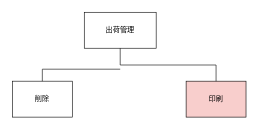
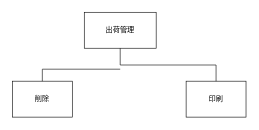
(216, 99) -> (216, 99)
